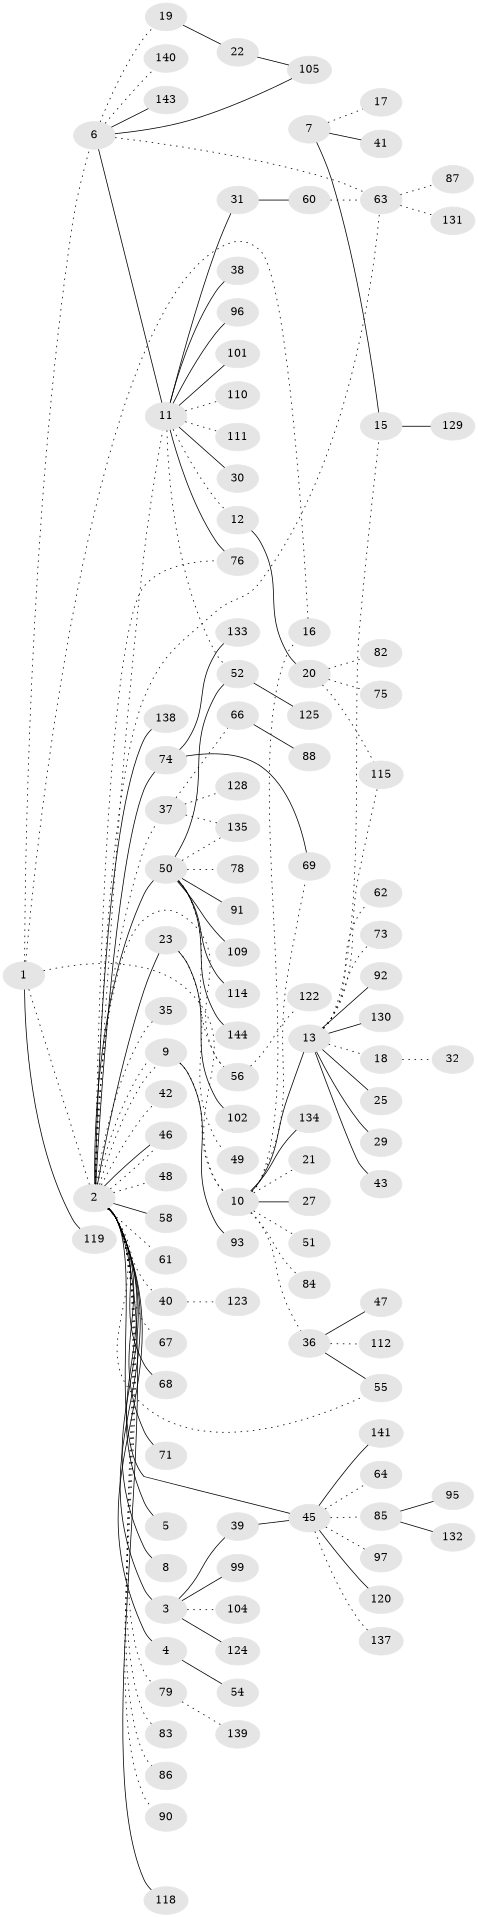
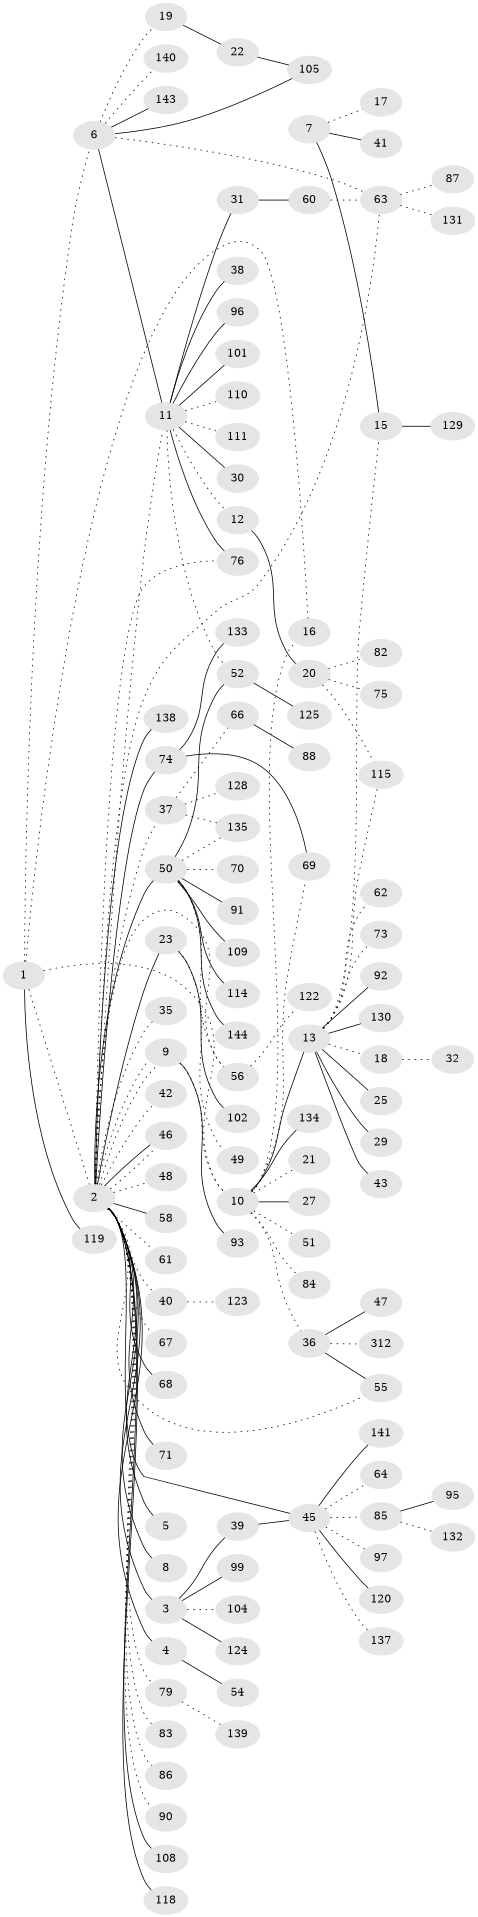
(238, 869) -> (238, 869)
(381, 1344) -> (381, 1344)
(417, 1527) -> (417, 1527)
none -> (166, 1859)
